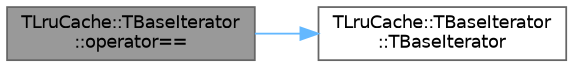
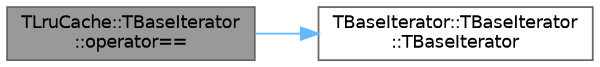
(442, 34) -> (456, 34)
